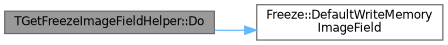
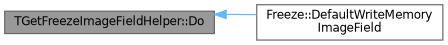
(229, 30) -> (241, 14)
